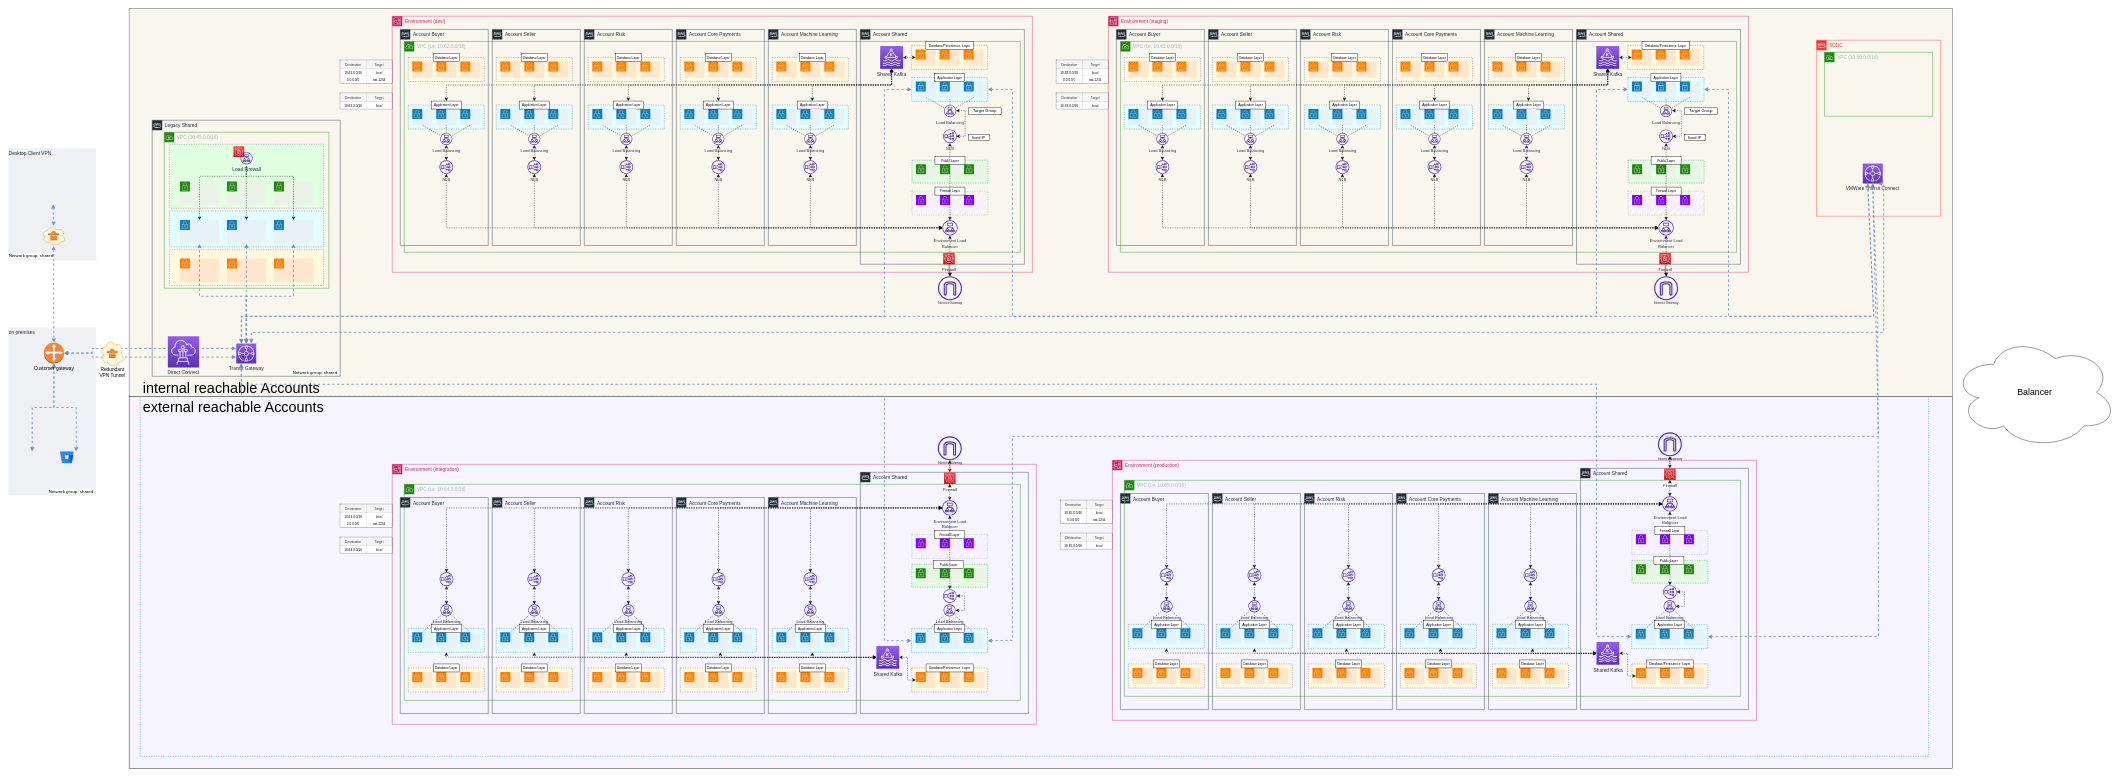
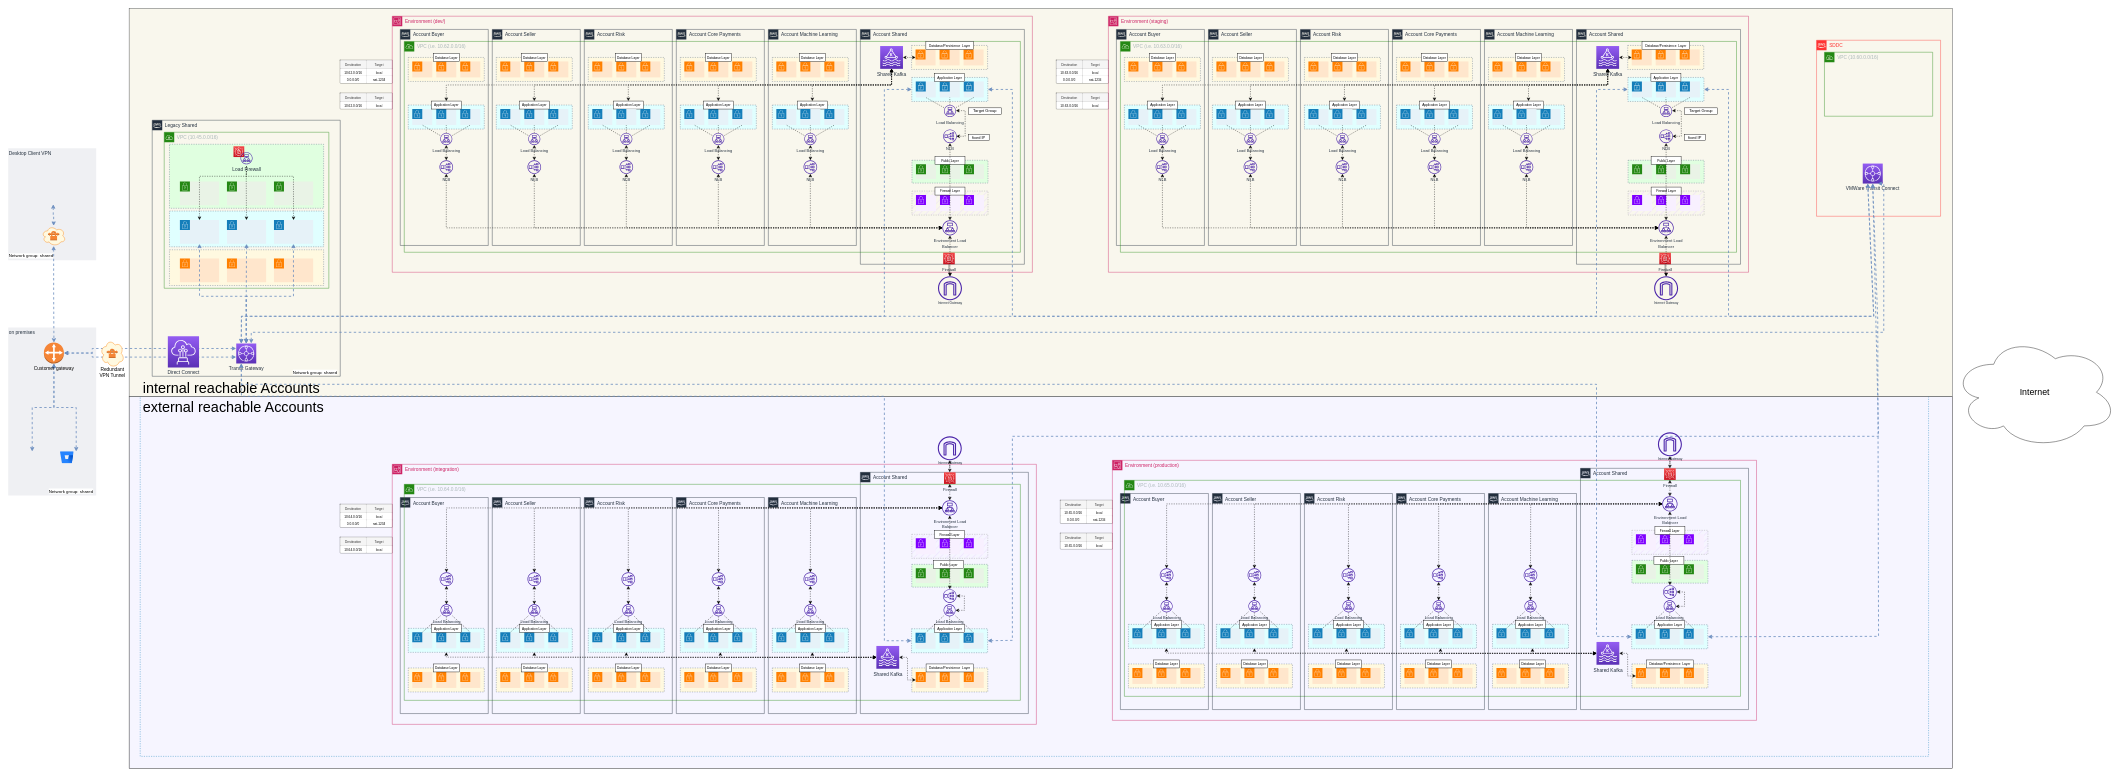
(2034, 392) -> (2034, 392)
